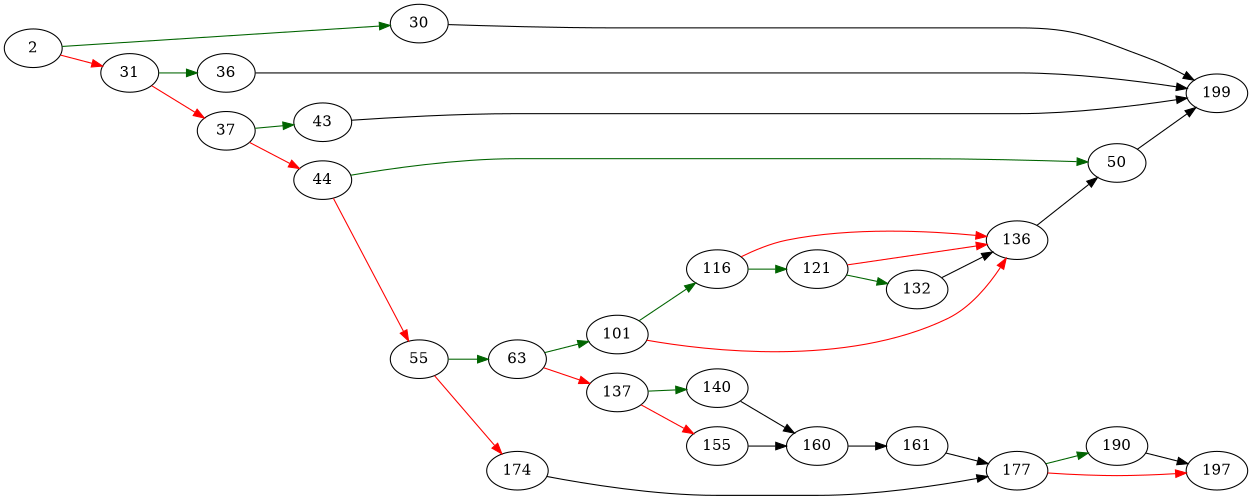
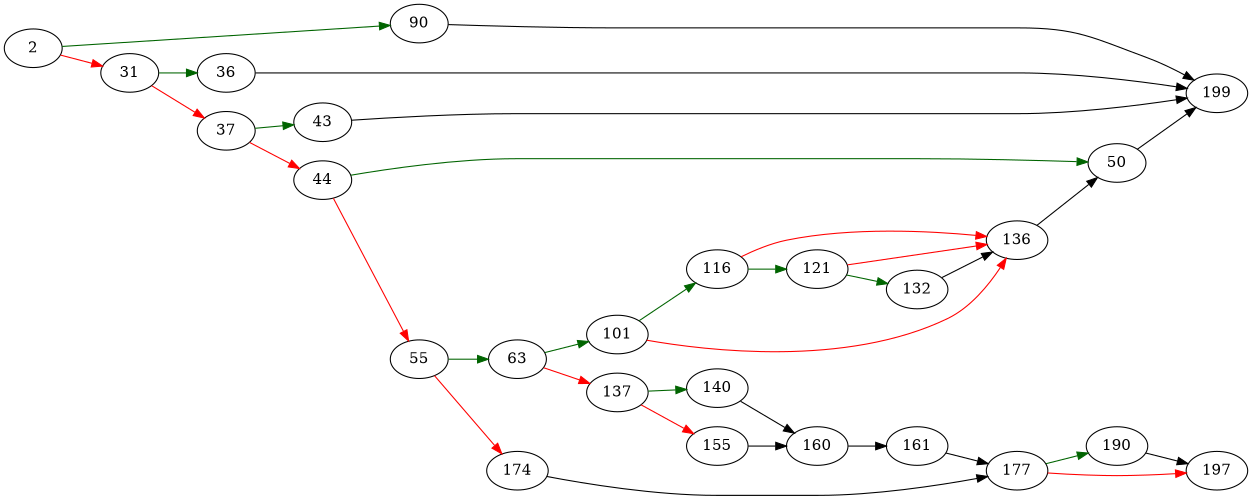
(419, 24) -> (419, 24)
